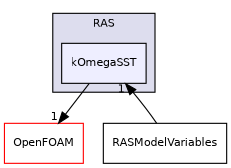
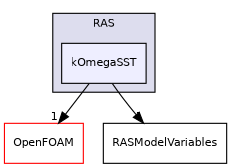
(145, 107) -> (124, 99)
